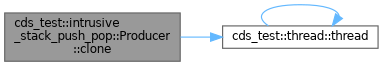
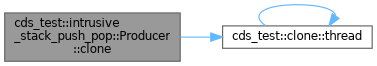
(300, 37) -> (297, 37)
